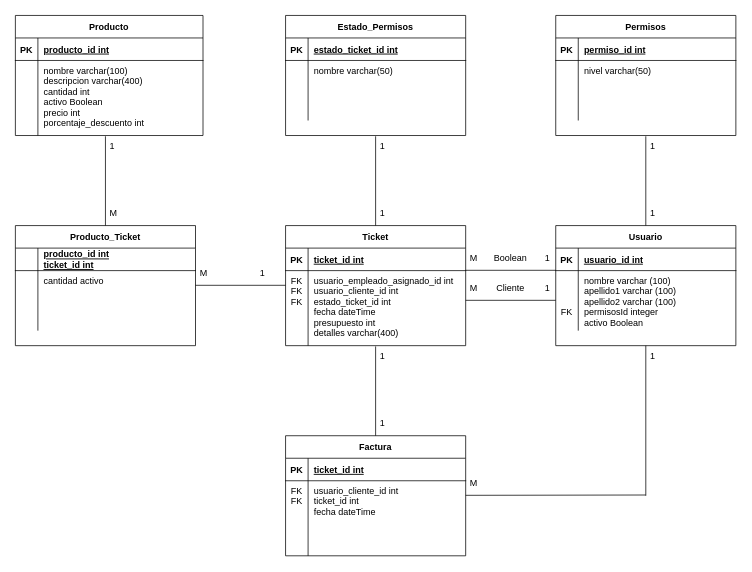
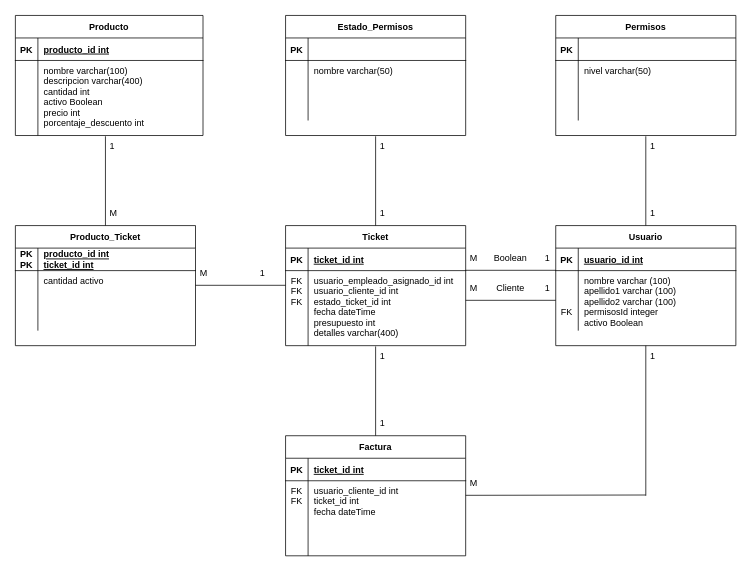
(387, 49) -> none
(657, 49) -> none
none -> (27, 259)
